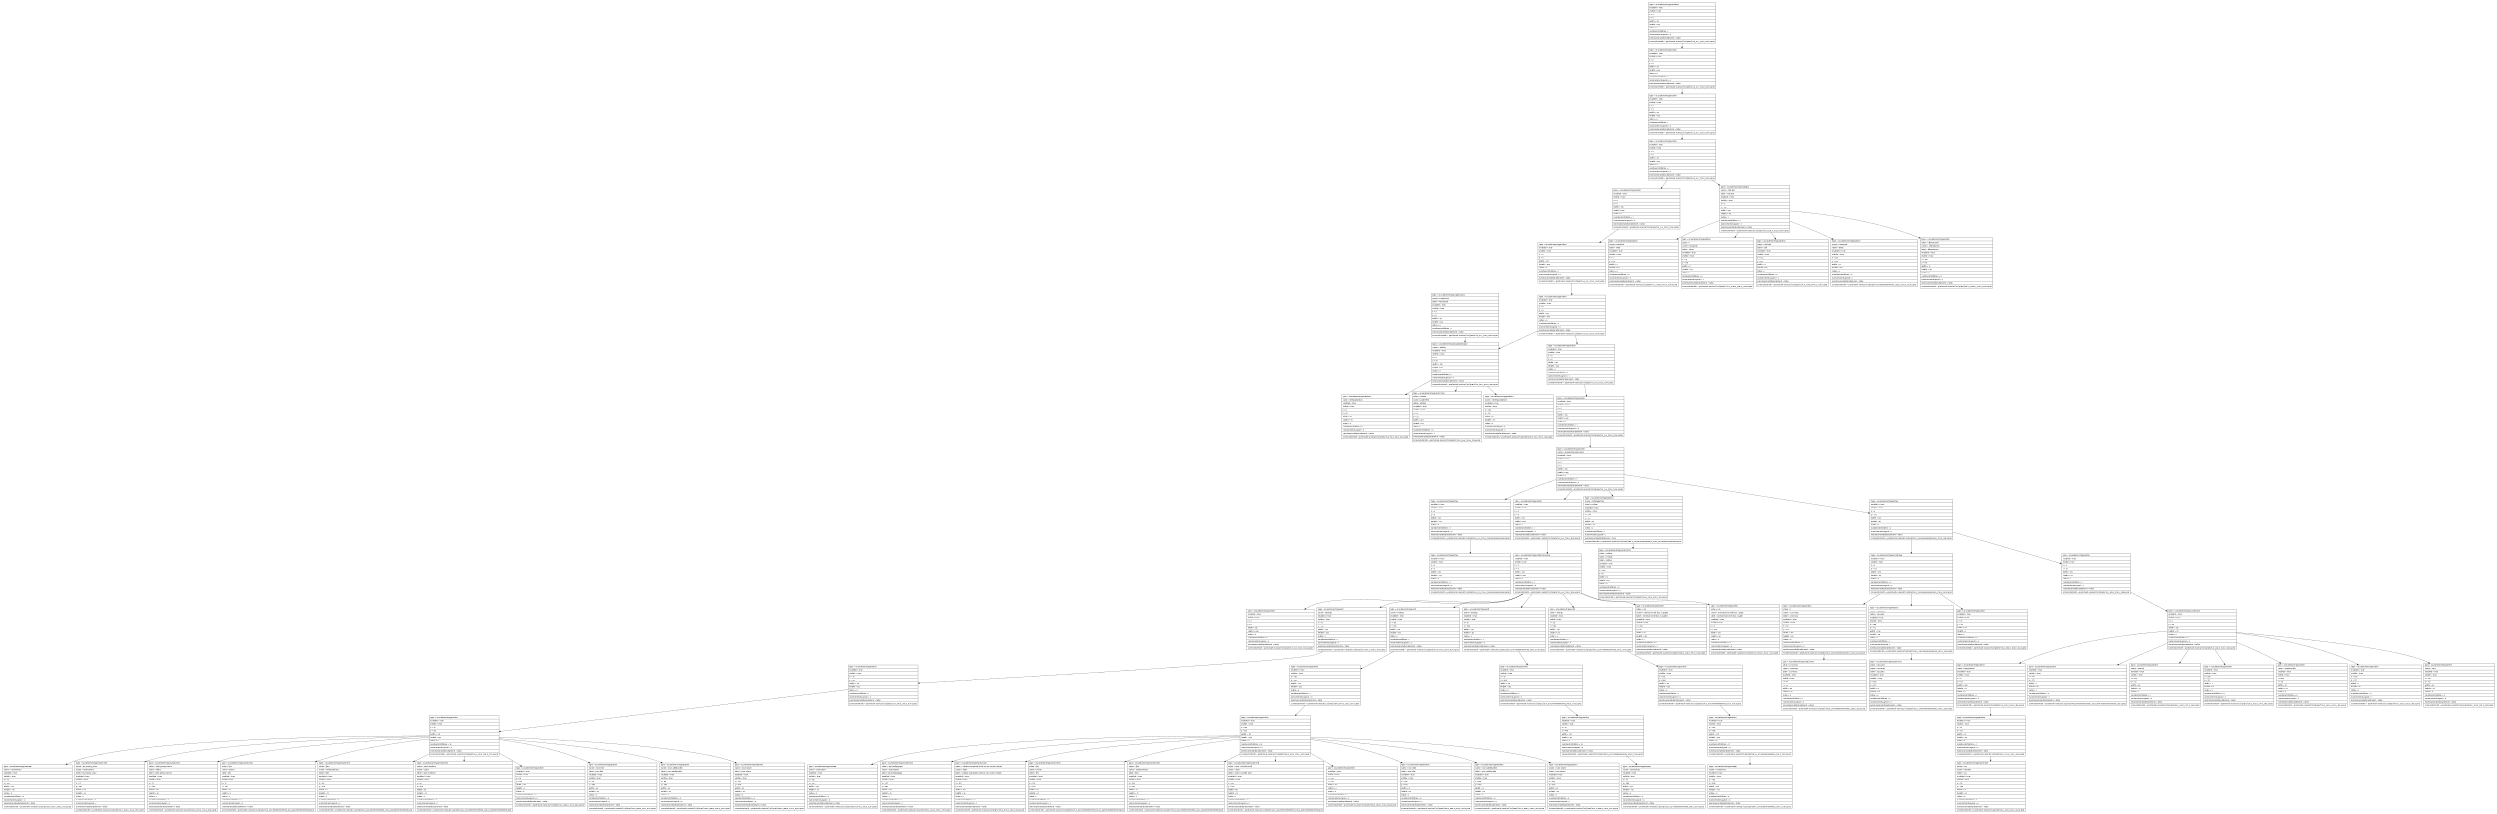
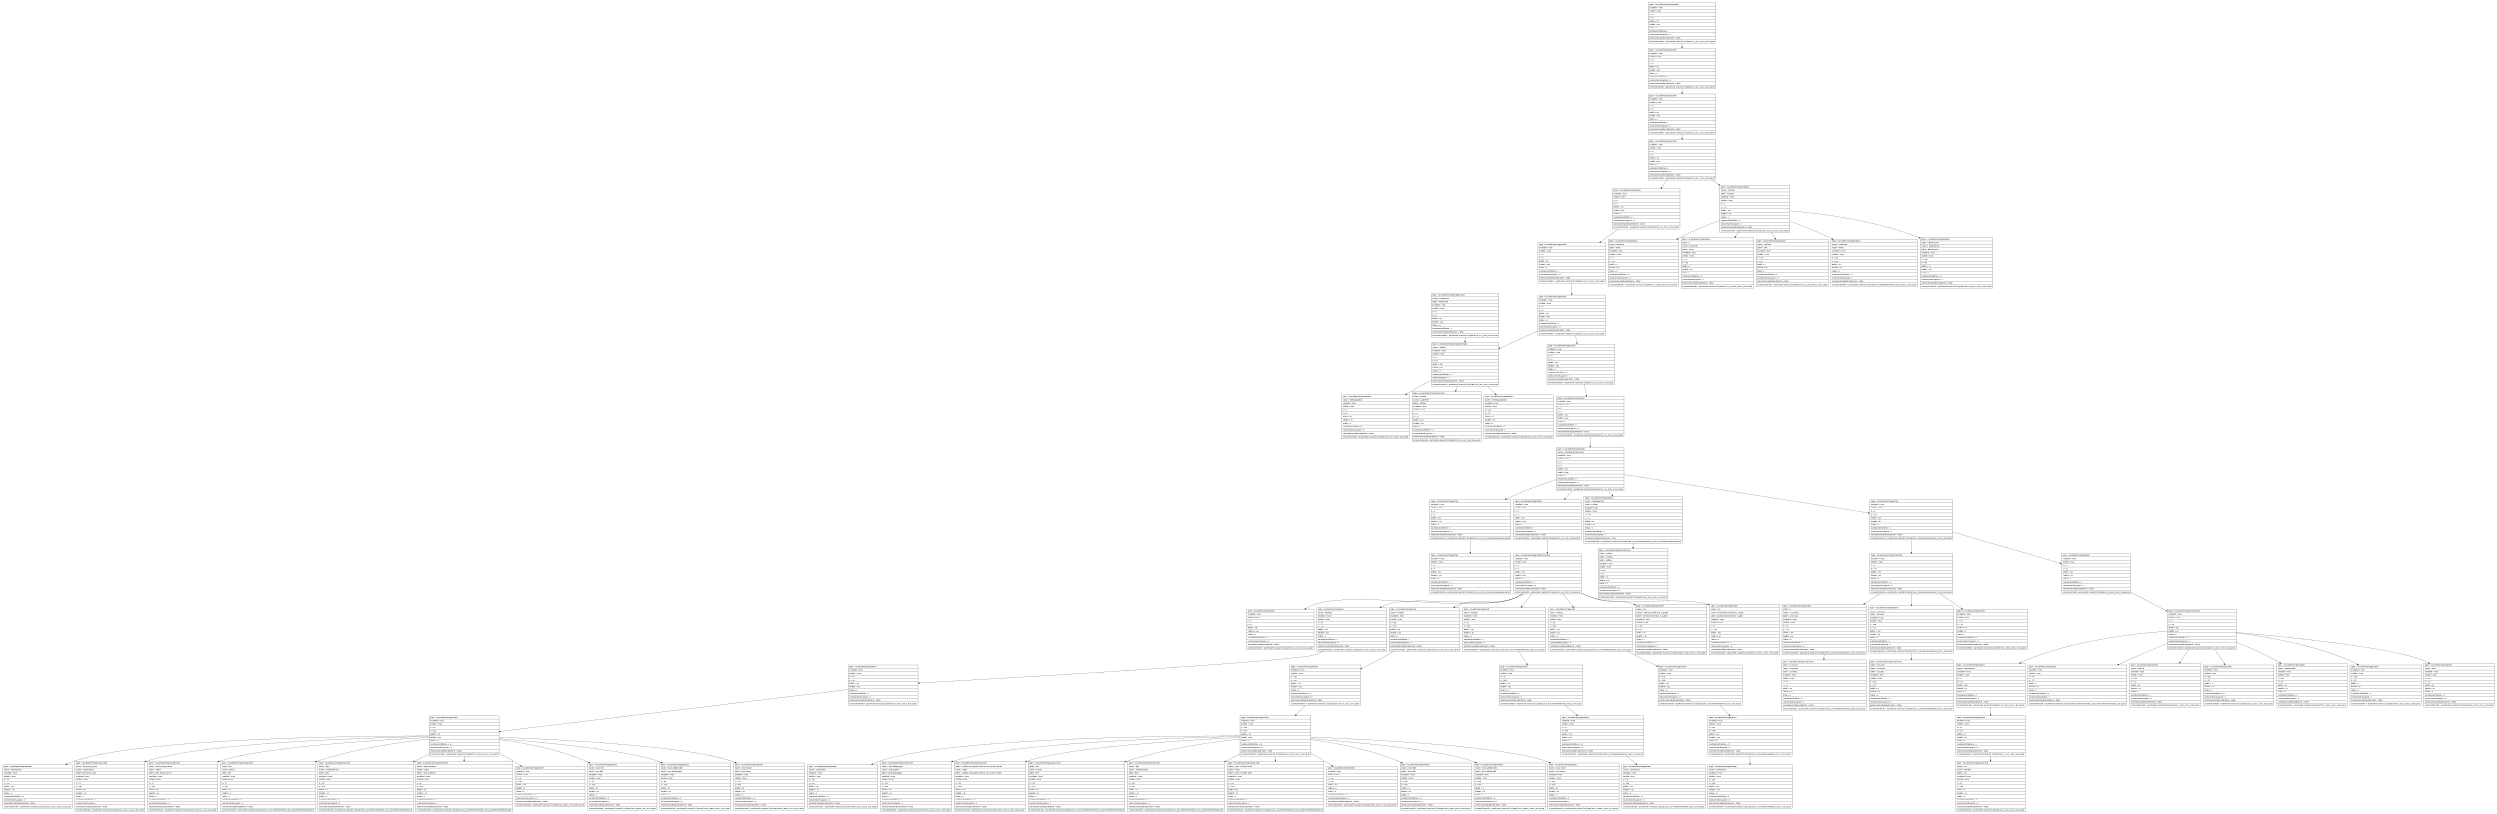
(1443, 378) -> (1441, 378)
